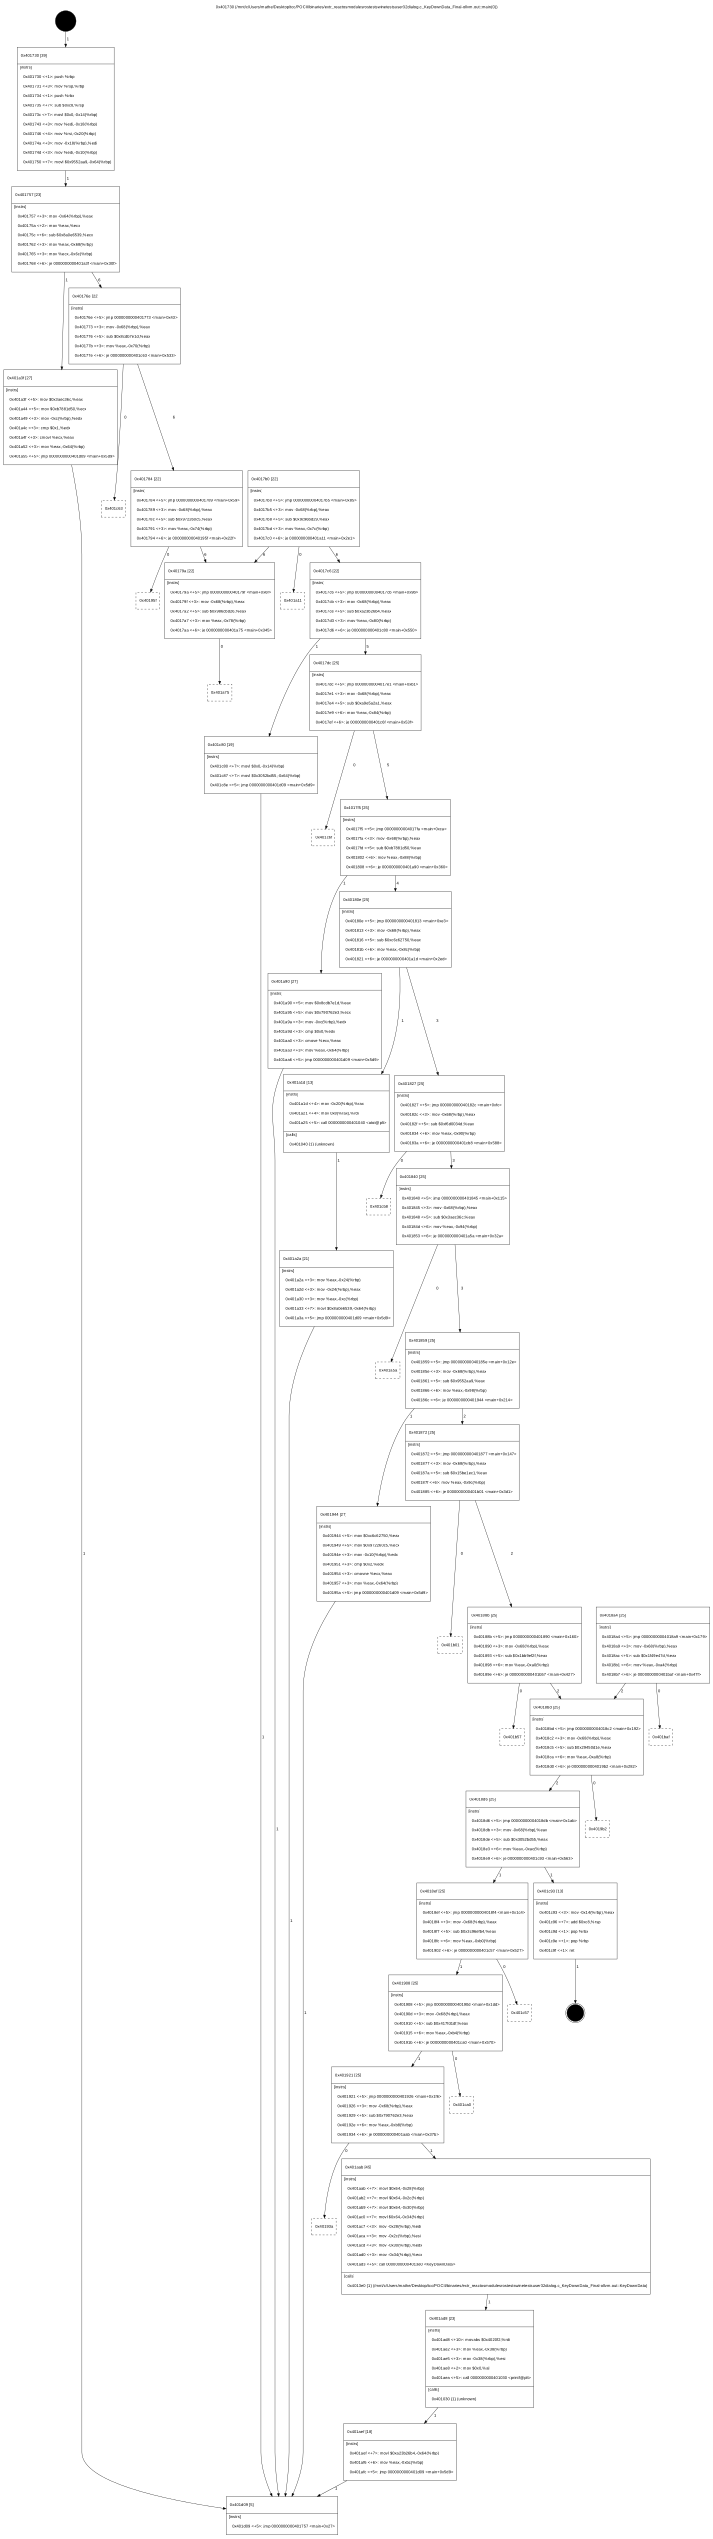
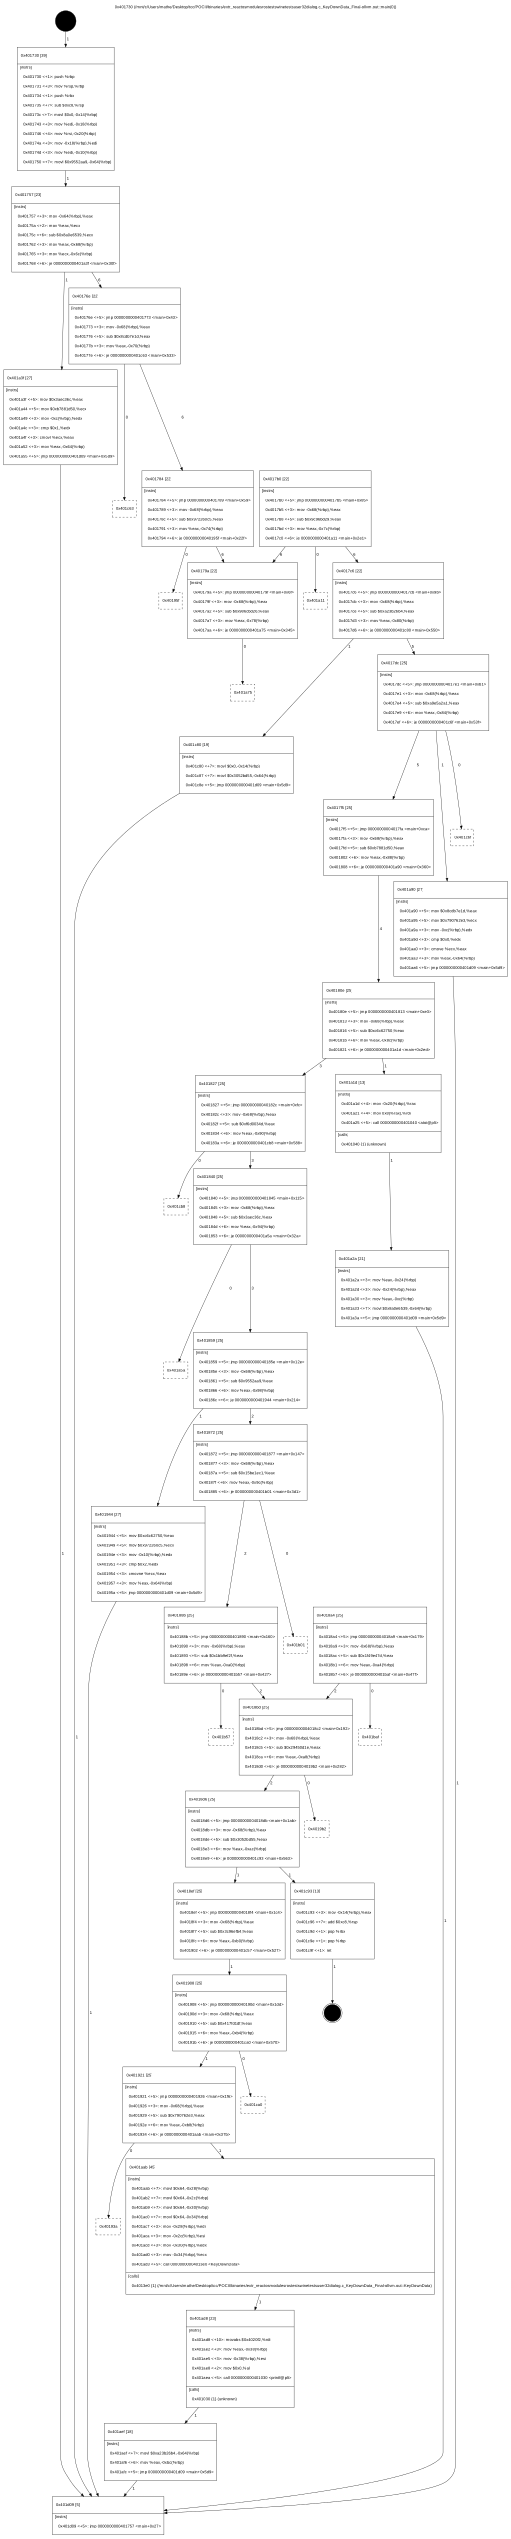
(327, 921) -> (442, 804)
(520, 2013) -> none
